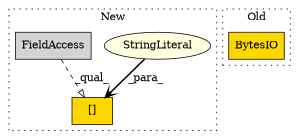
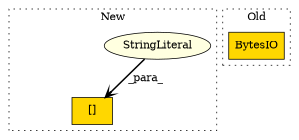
(53, 46) -> none
